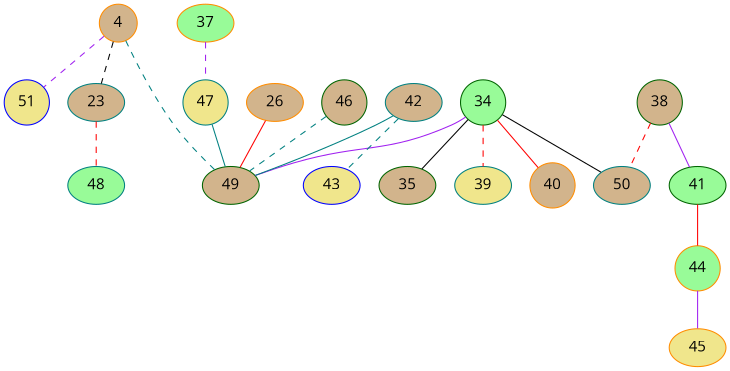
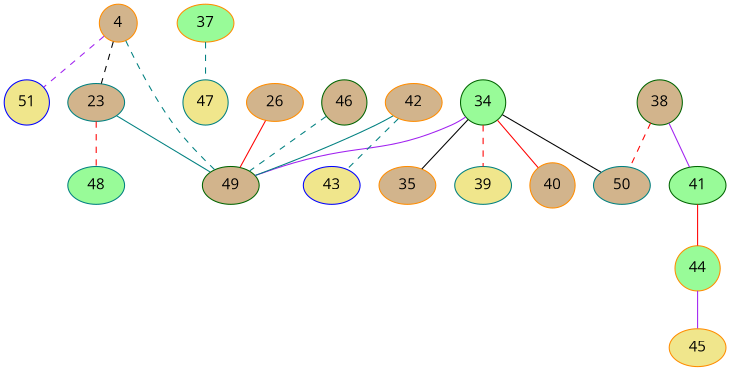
(206, 61) -> (206, 61)
(414, 102) -> (414, 102)
(219, 145) -> (163, 144)
(407, 185) -> (407, 185)
